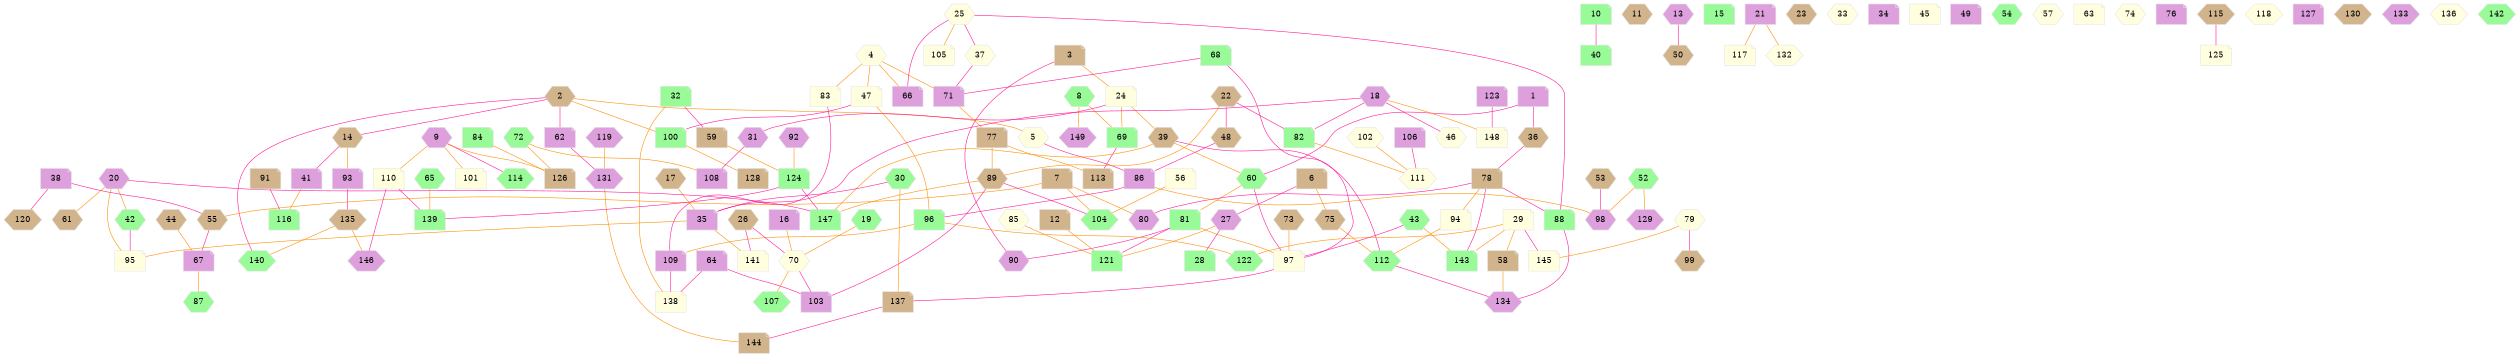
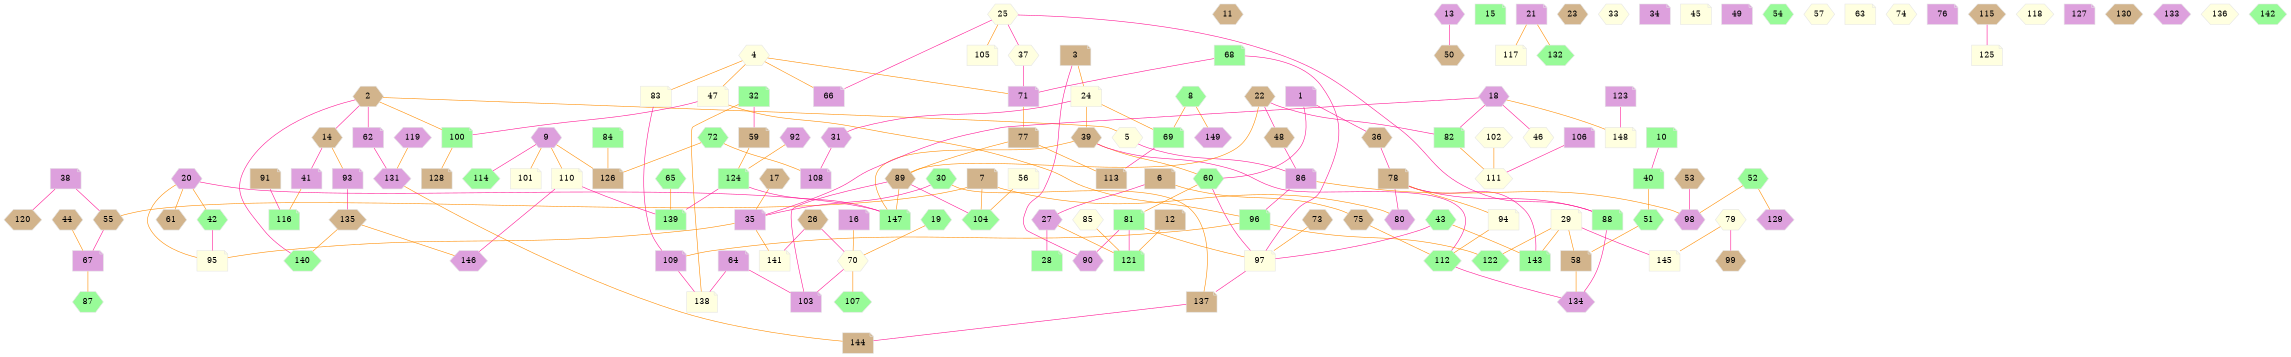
(1784, 55) -> (1556, 55)
none -> (1649, 220)
